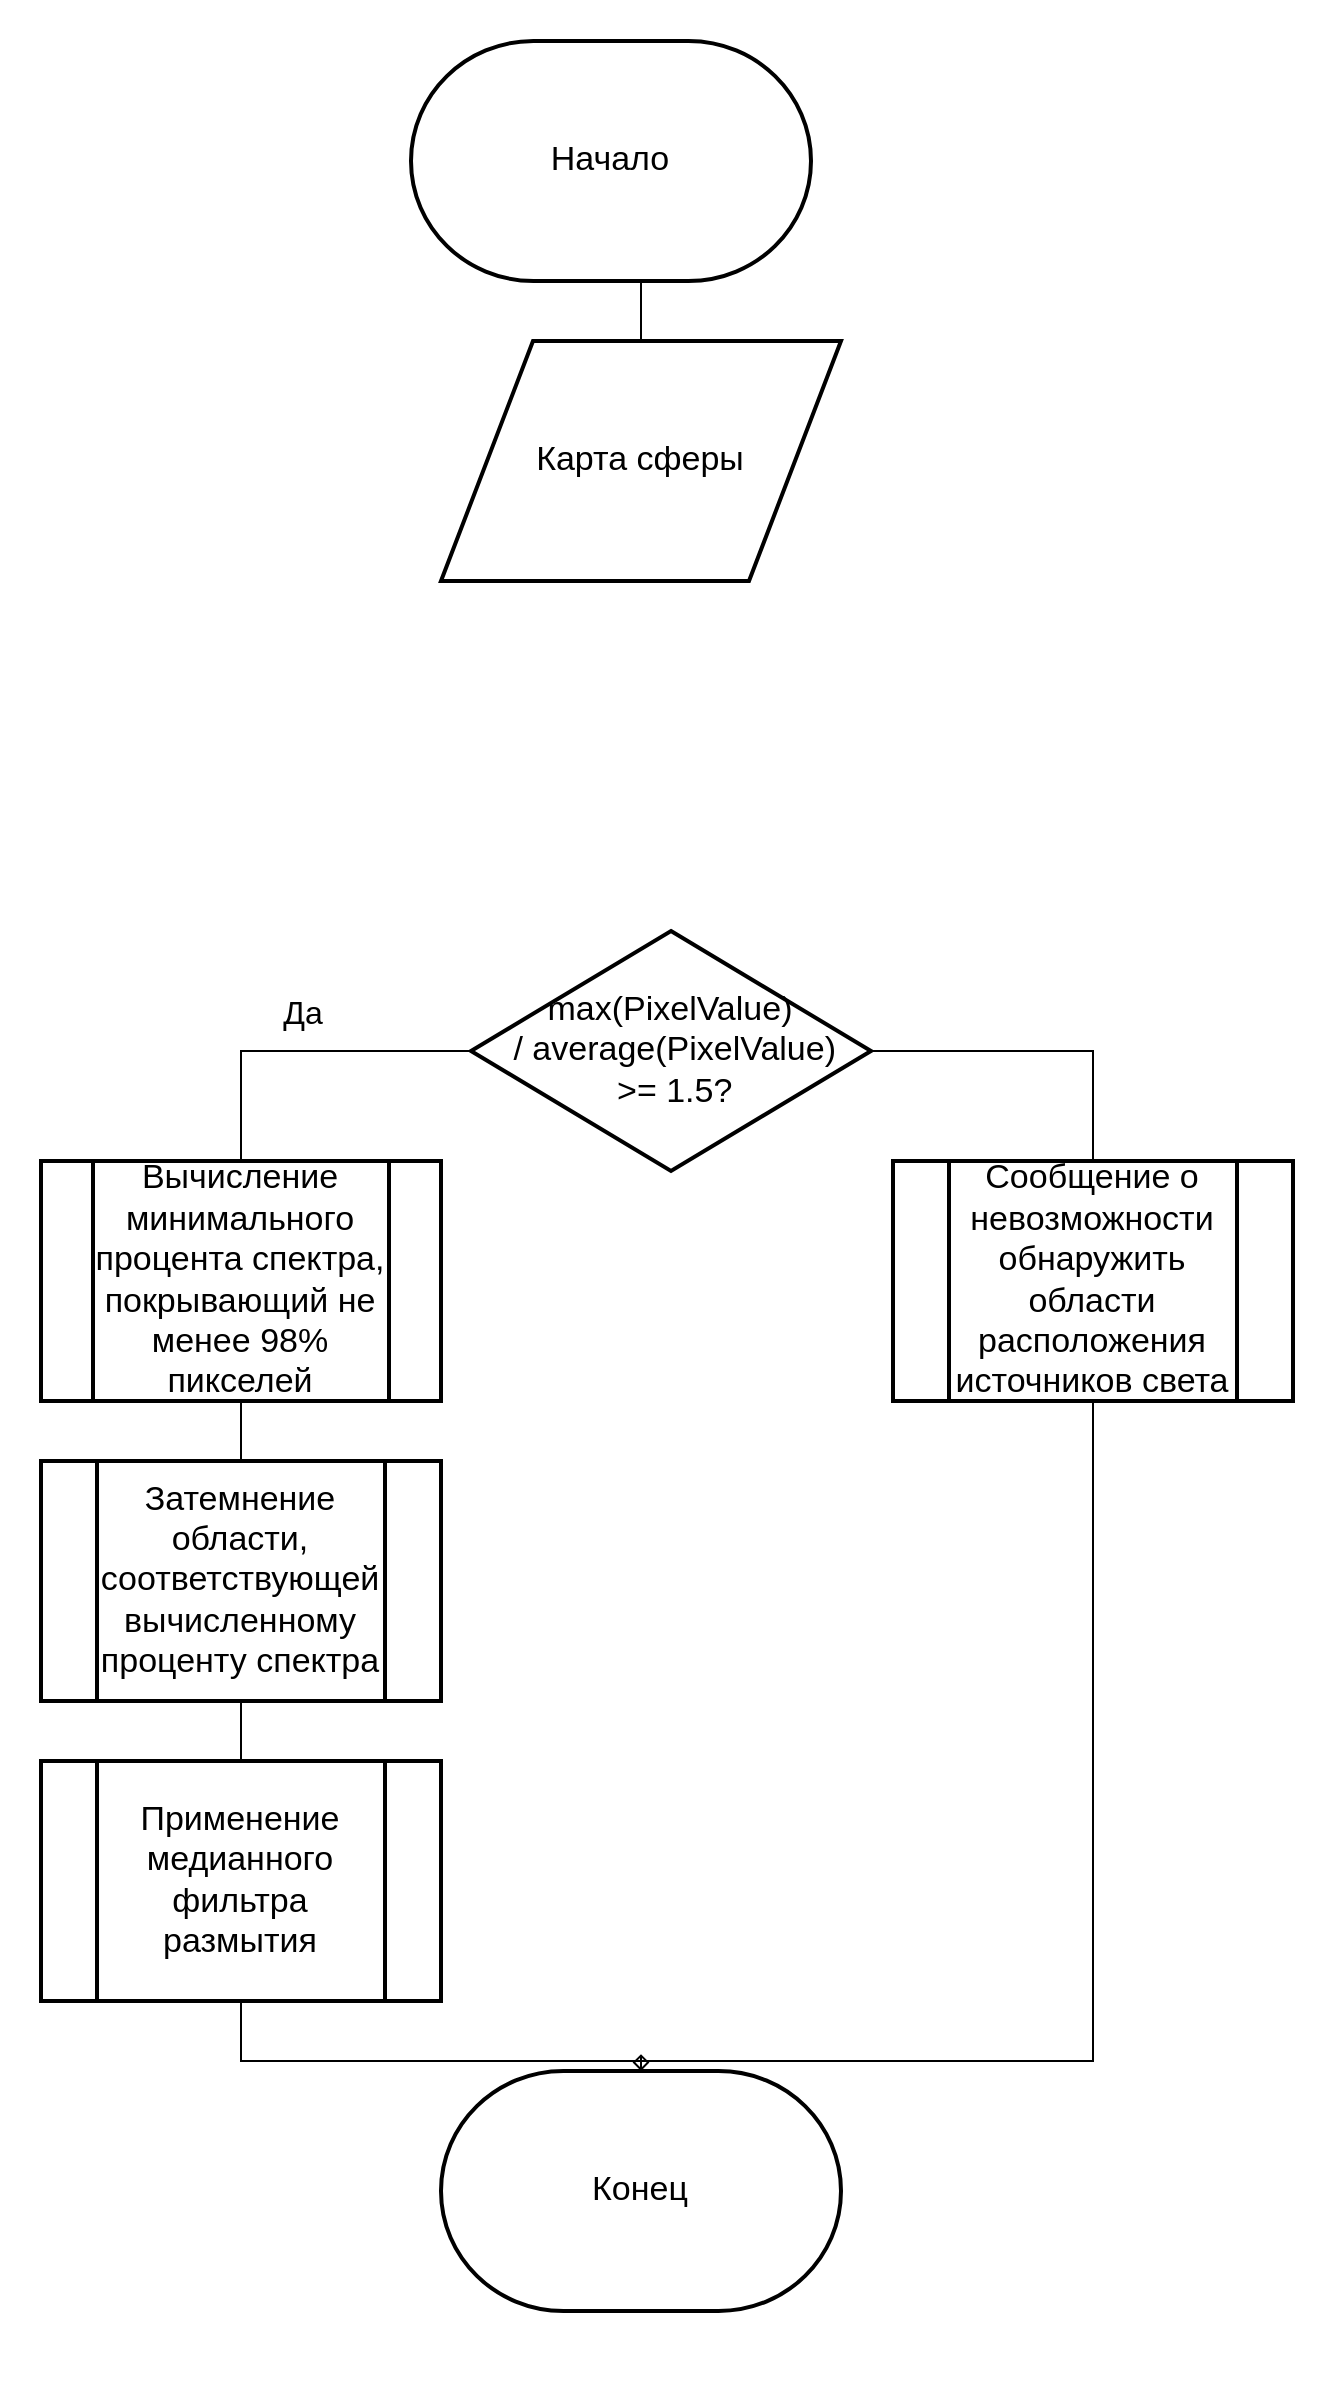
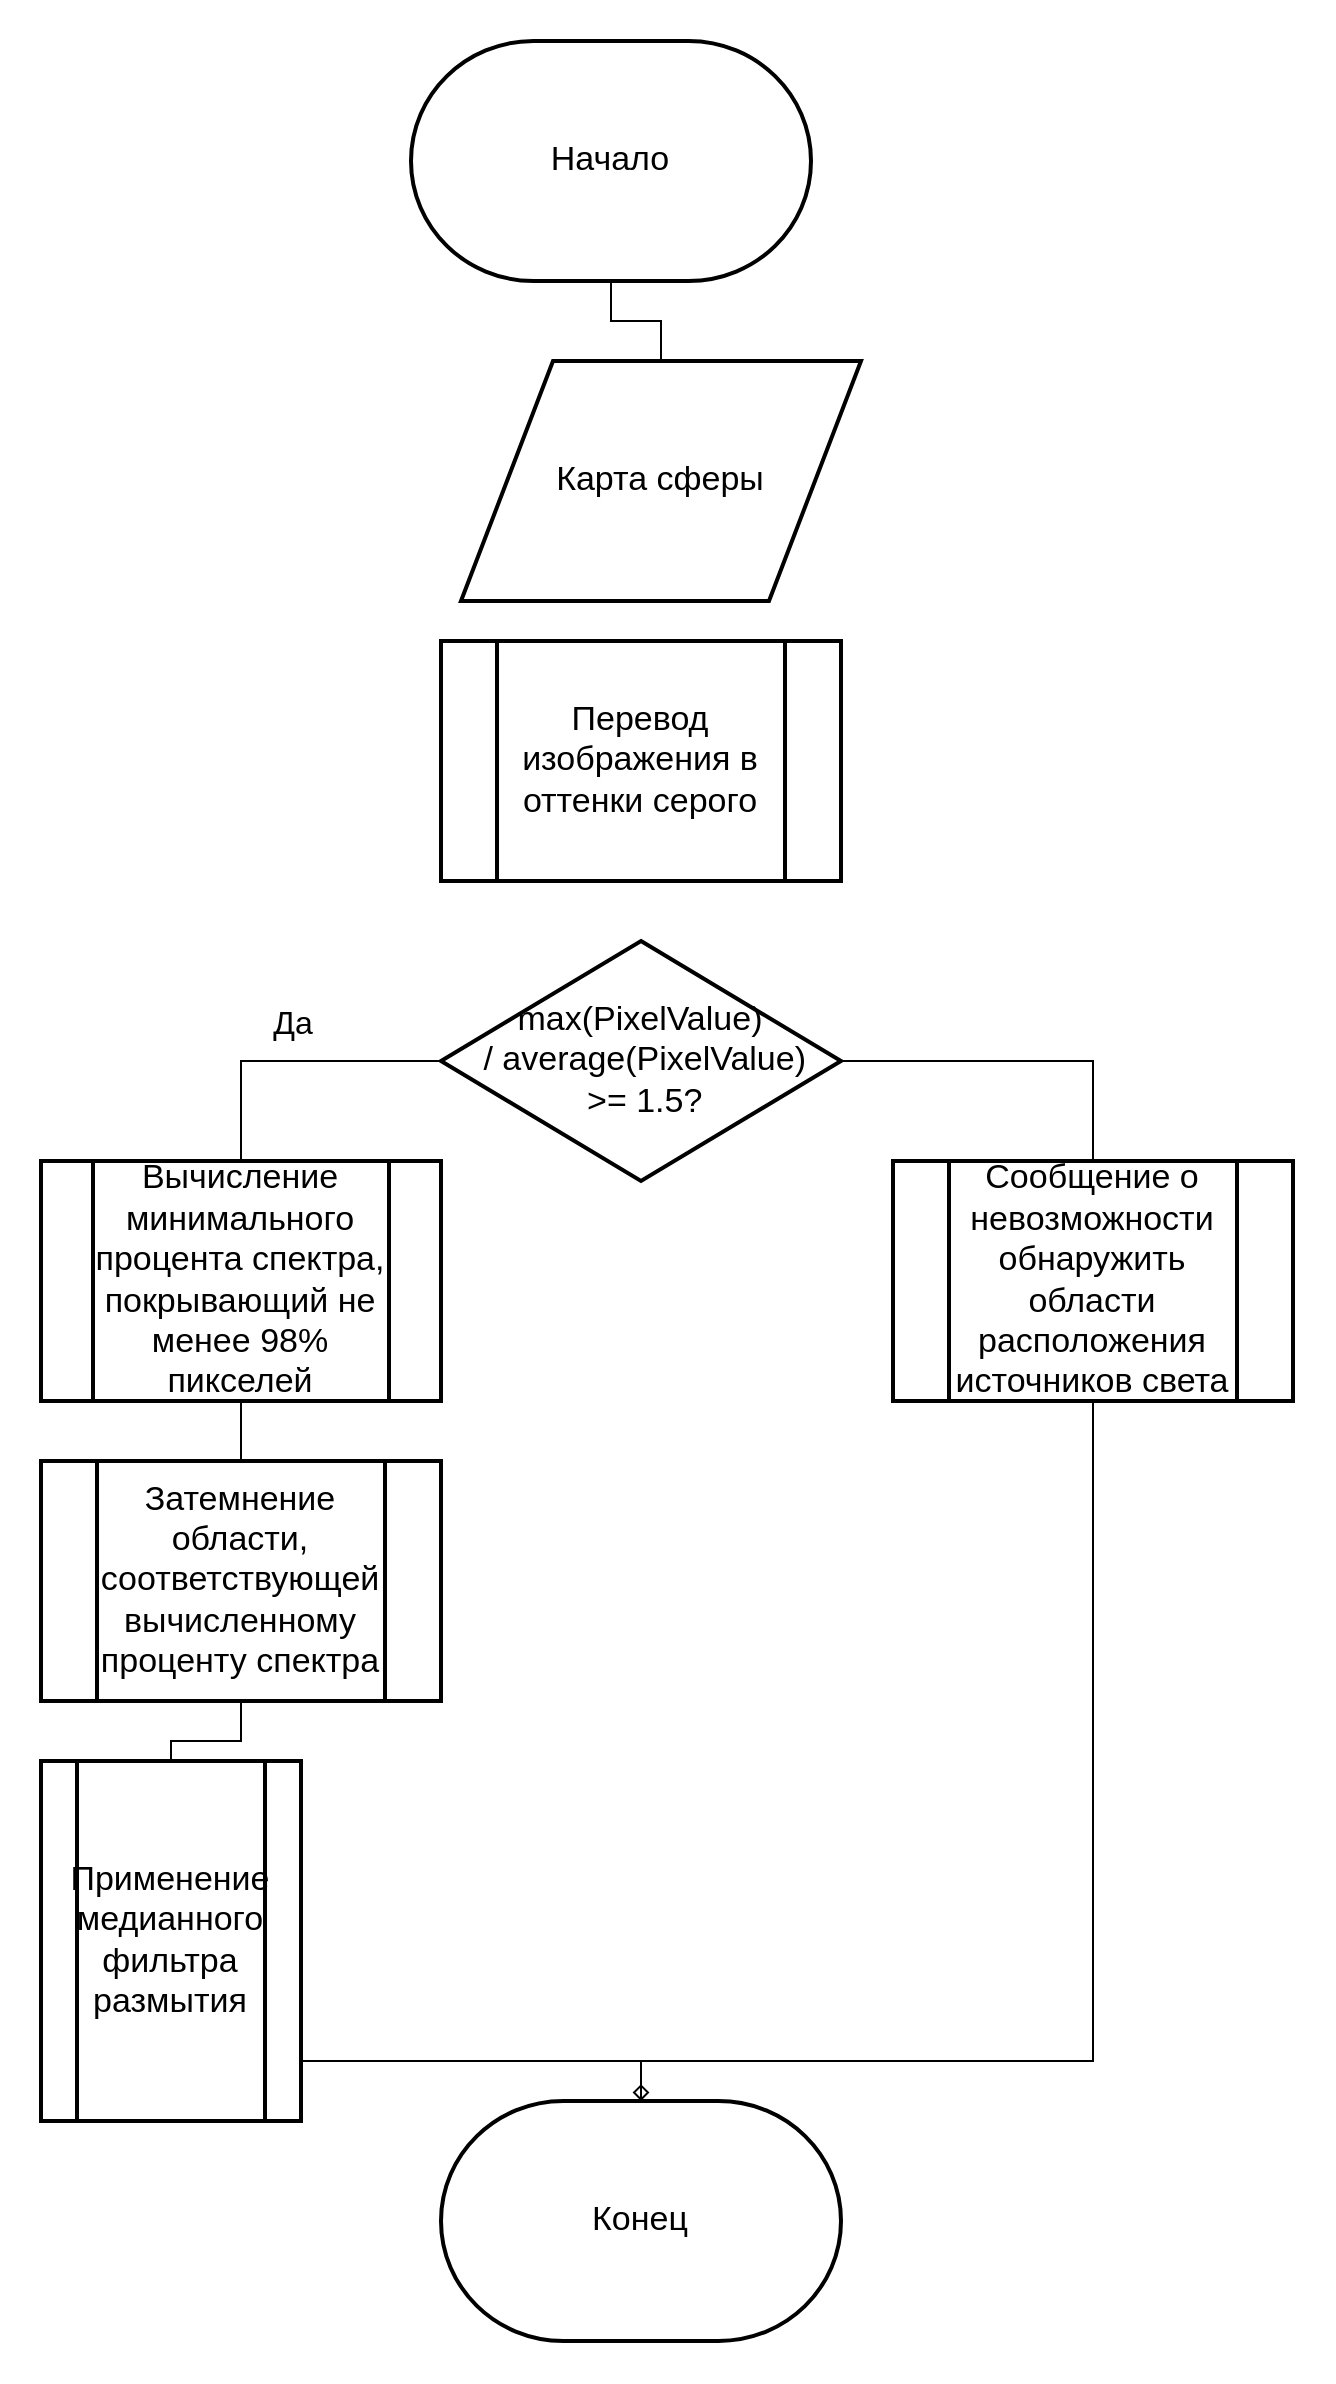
(641, 461) -> (661, 481)
none -> (641, 761)
(671, 1051) -> (641, 1061)
(241, 1881) -> (171, 1941)
(641, 2191) -> (641, 2221)
